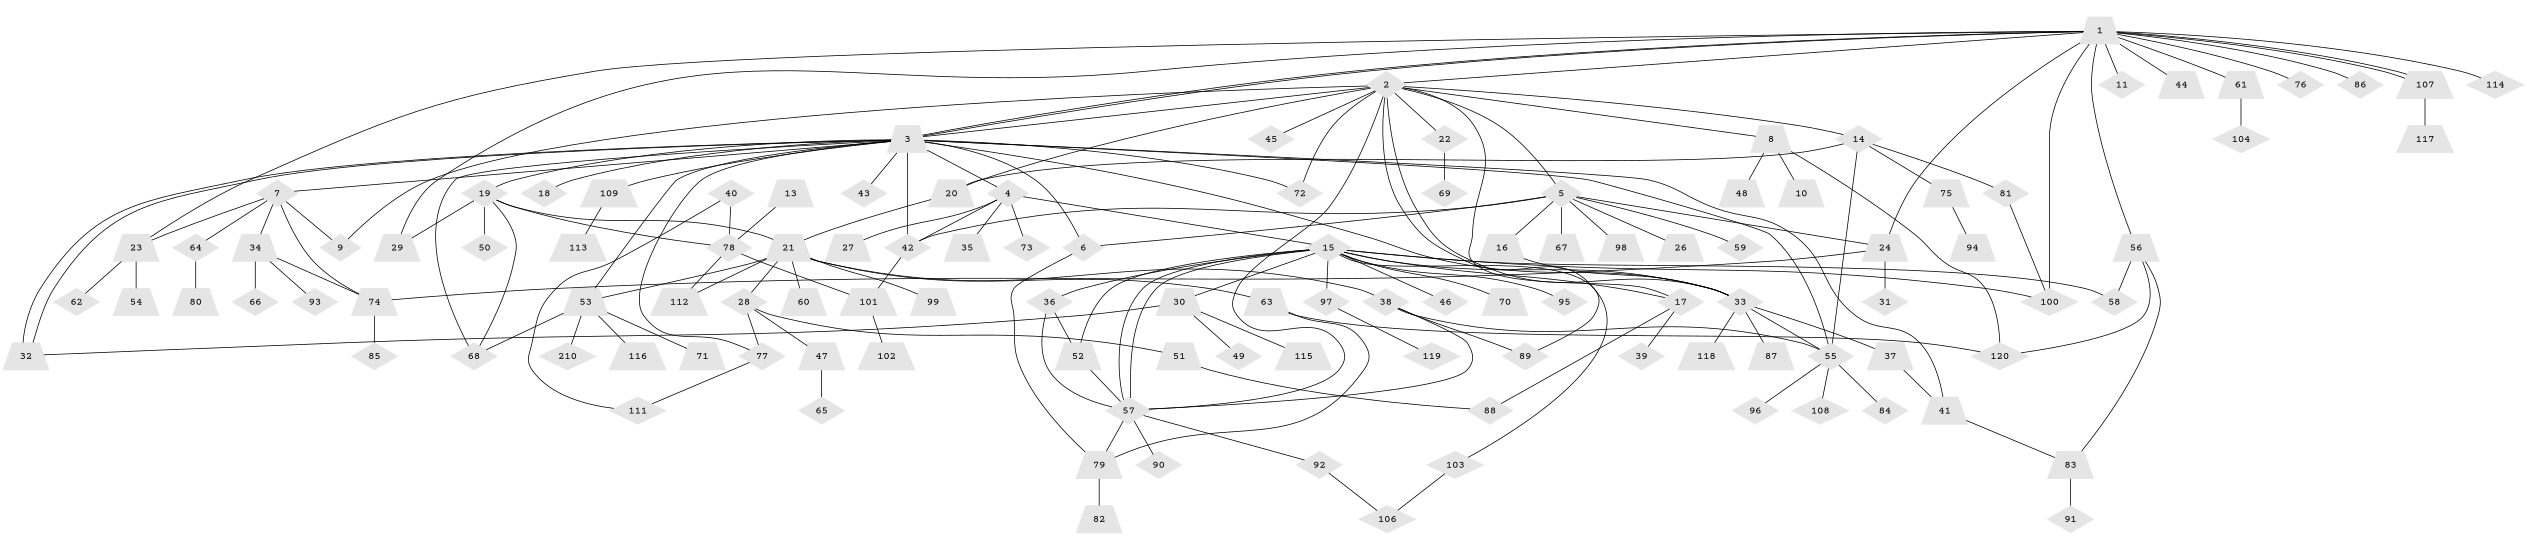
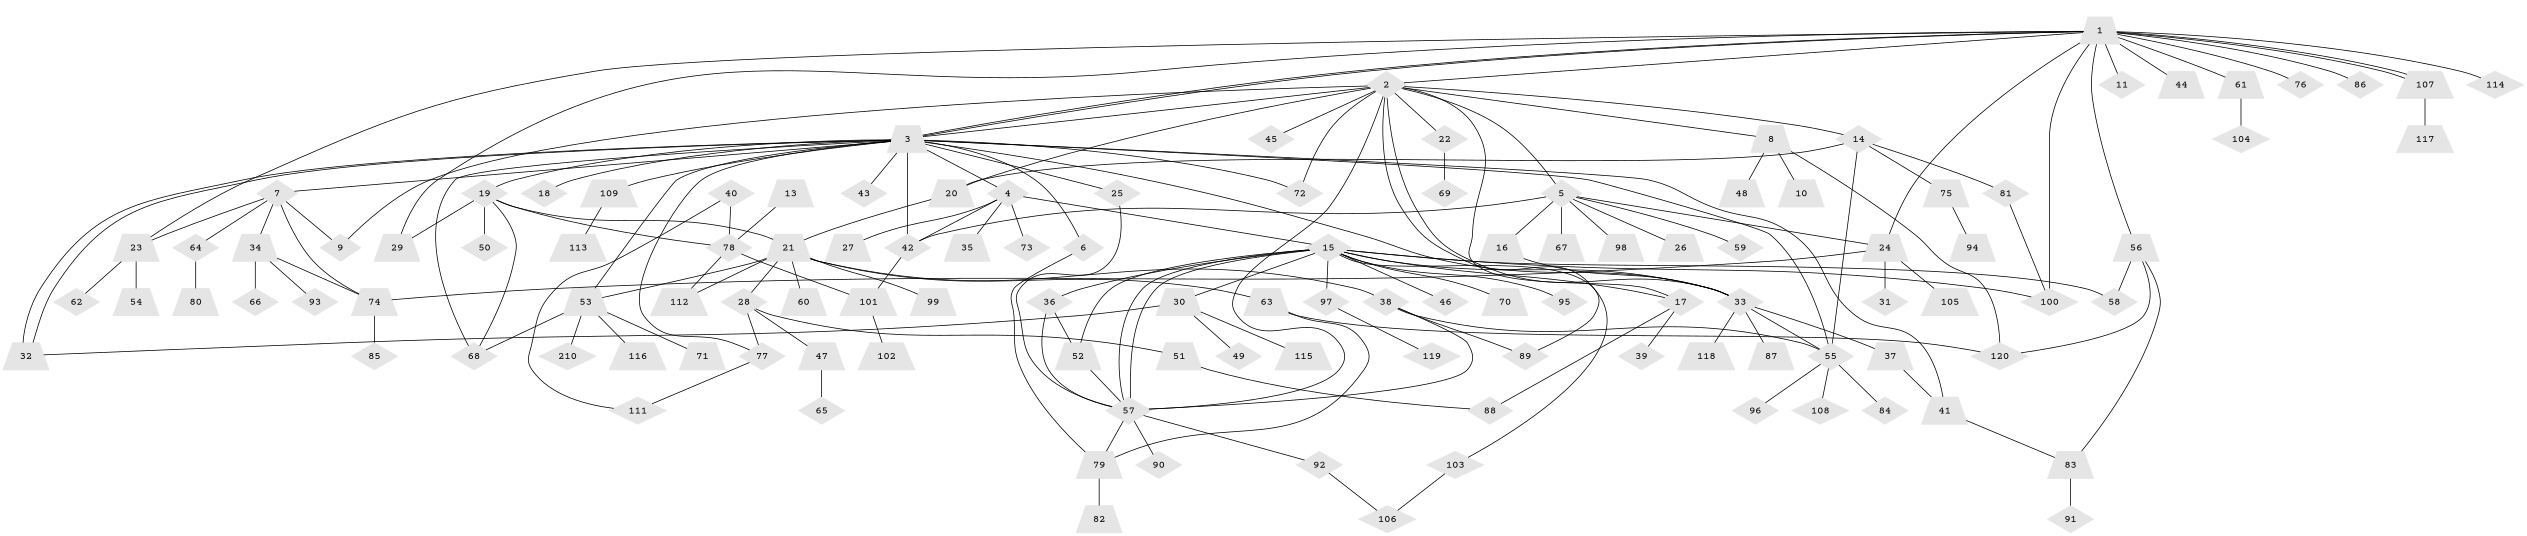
none -> (1117, 193)
(1335, 223) -> none
none -> (1950, 302)
